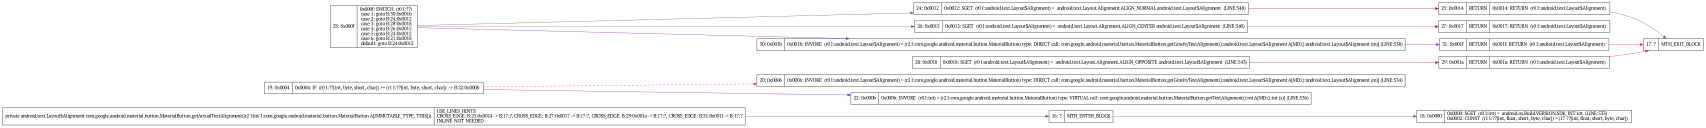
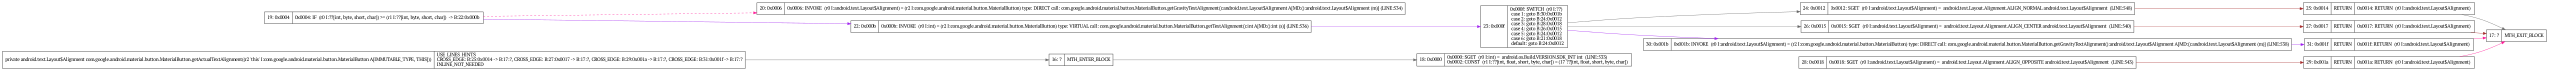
none -> (1394, 27)
none -> (2477, 33)
